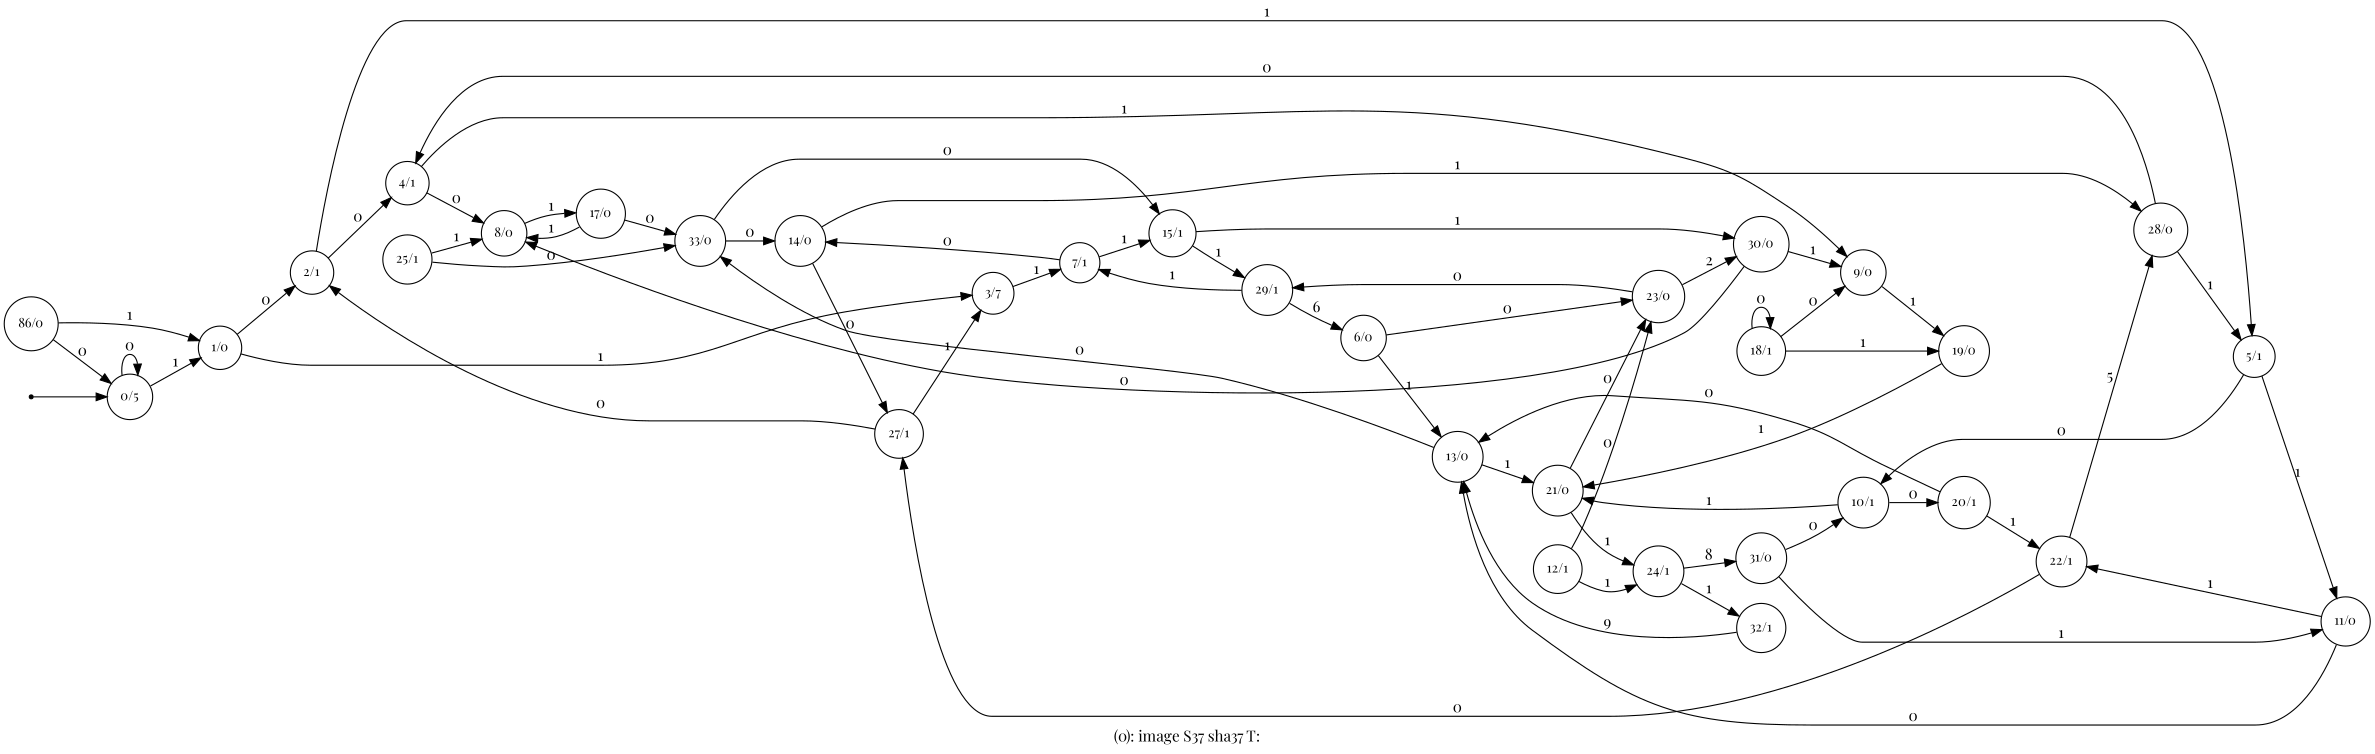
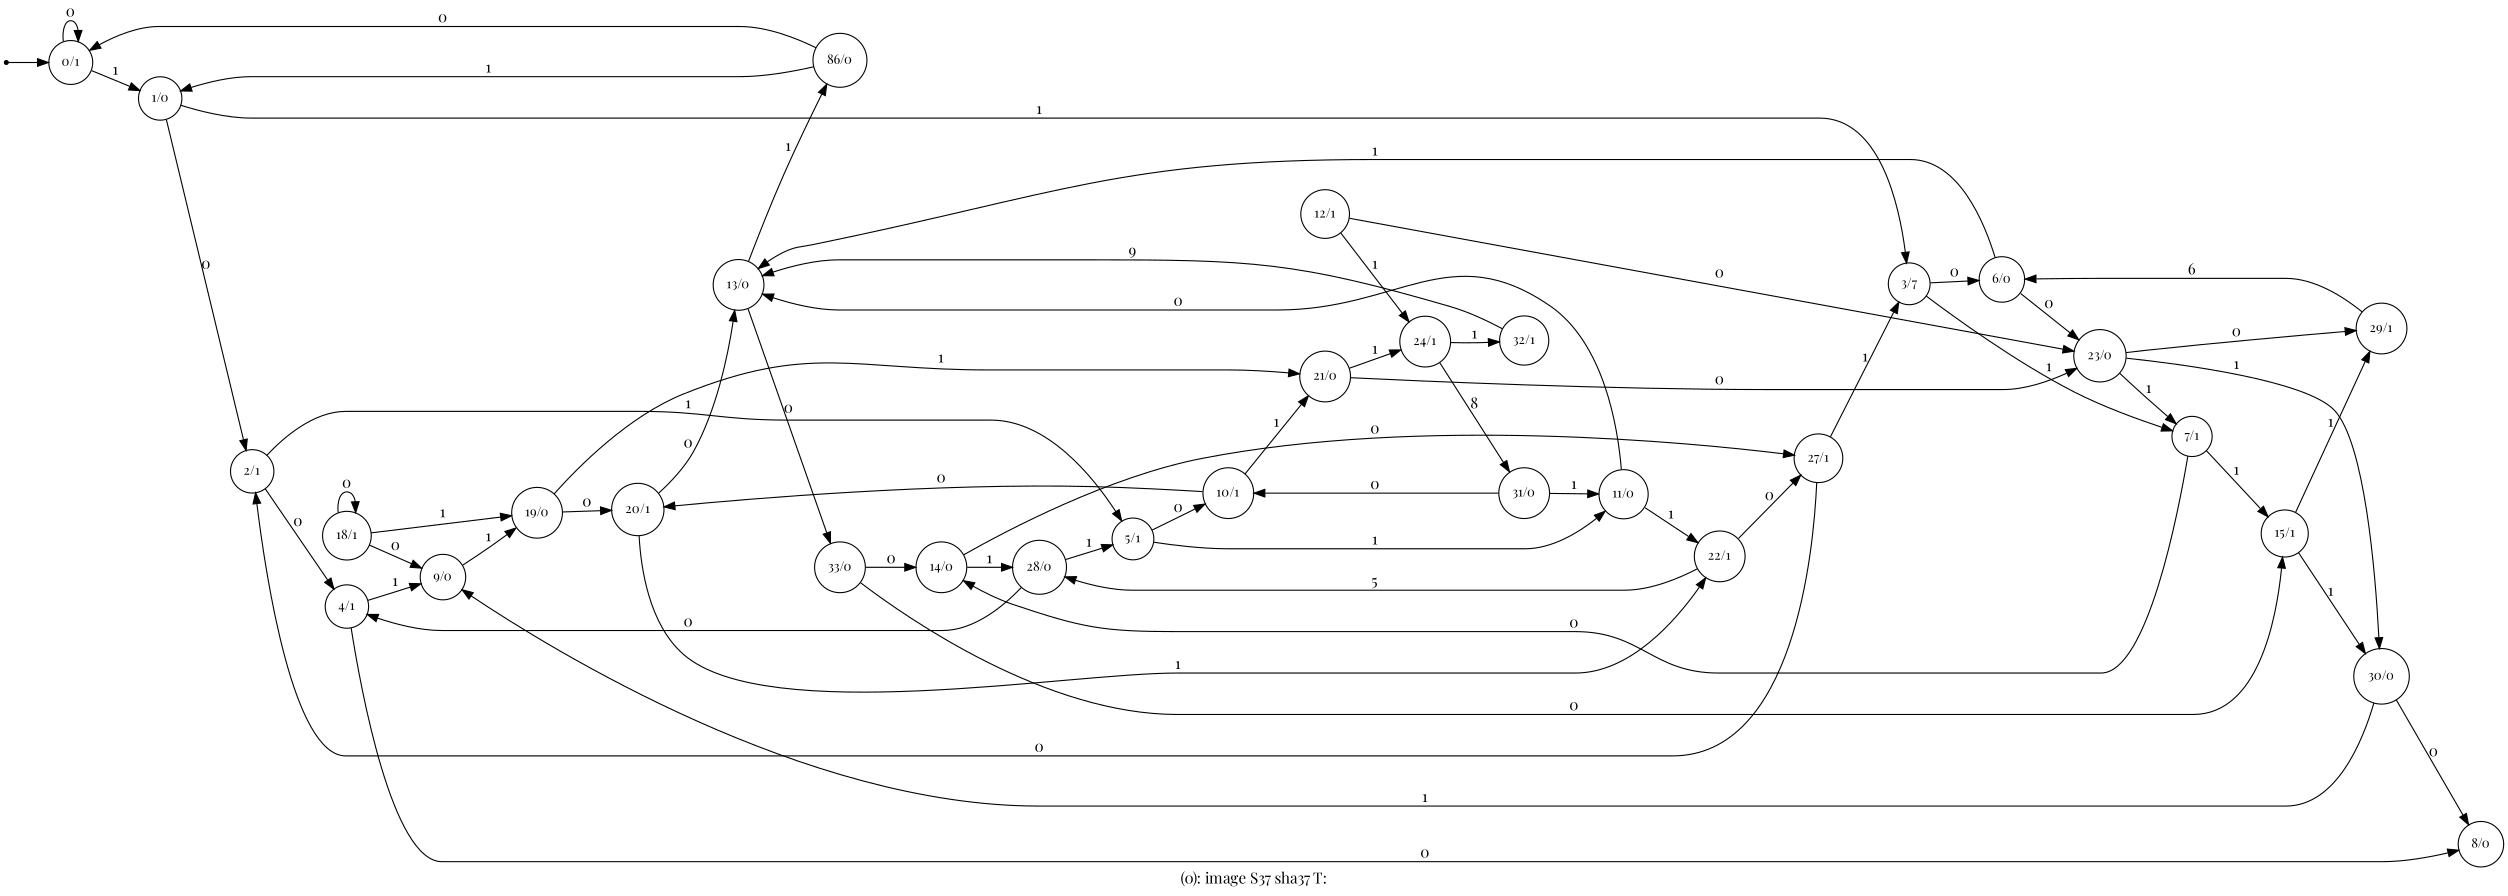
(601, 214) -> none
(407, 259) -> none
(1709, 261) -> (2237, 365)
none -> (1949, 282)
(1175, 287) -> (2143, 395)
(130, 397) -> (71, 62)
(1502, 472) -> (783, 177)
none -> (582, 511)
